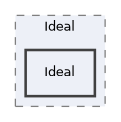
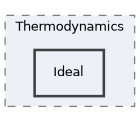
(60, 28) -> (70, 28)
